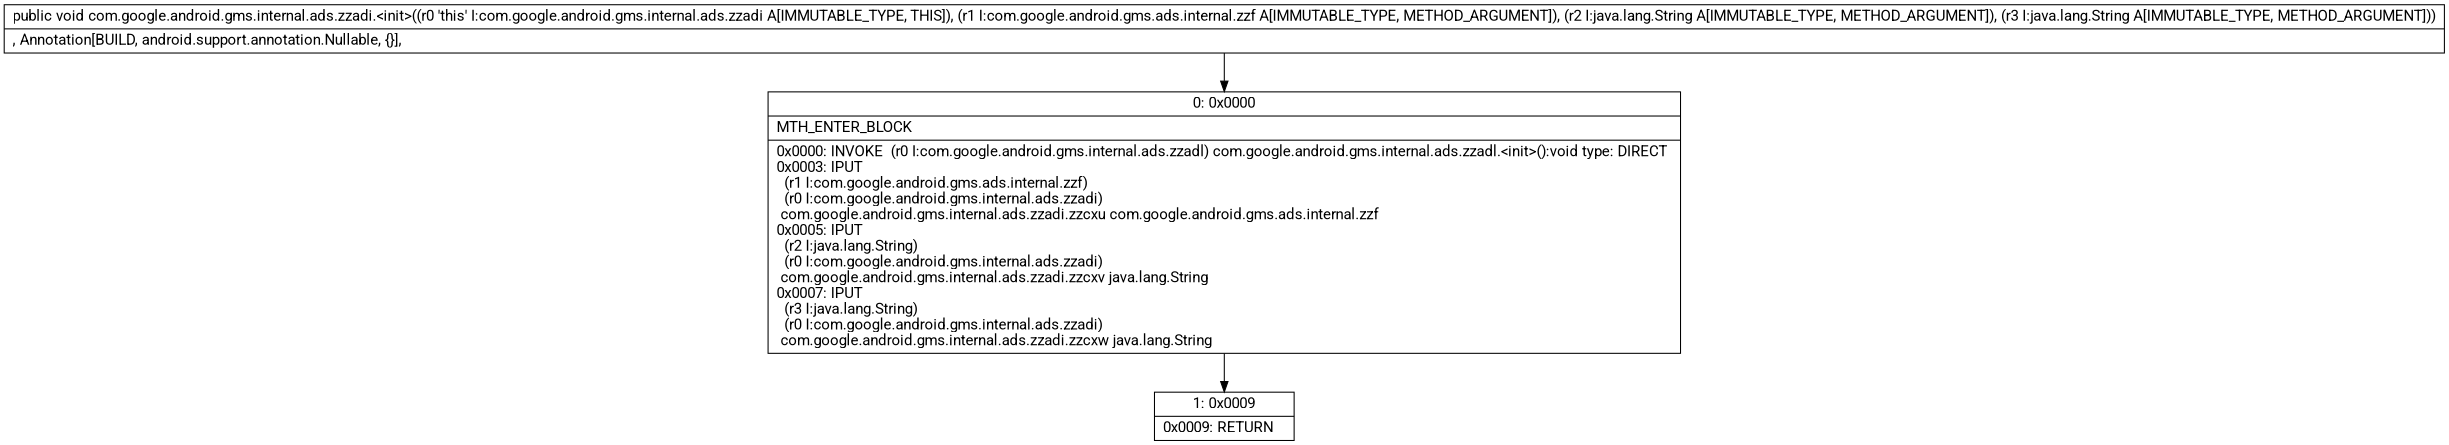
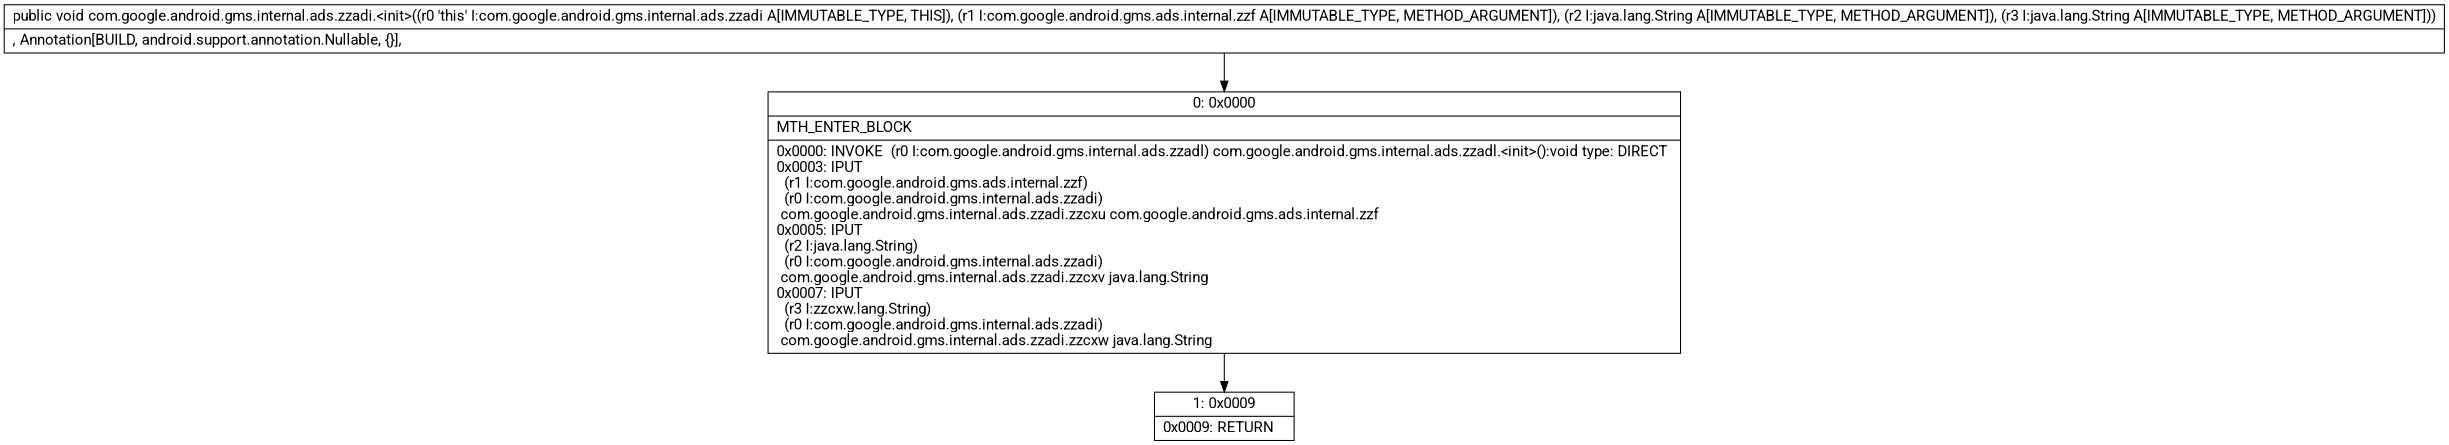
(847, 309) -> (854, 309)
